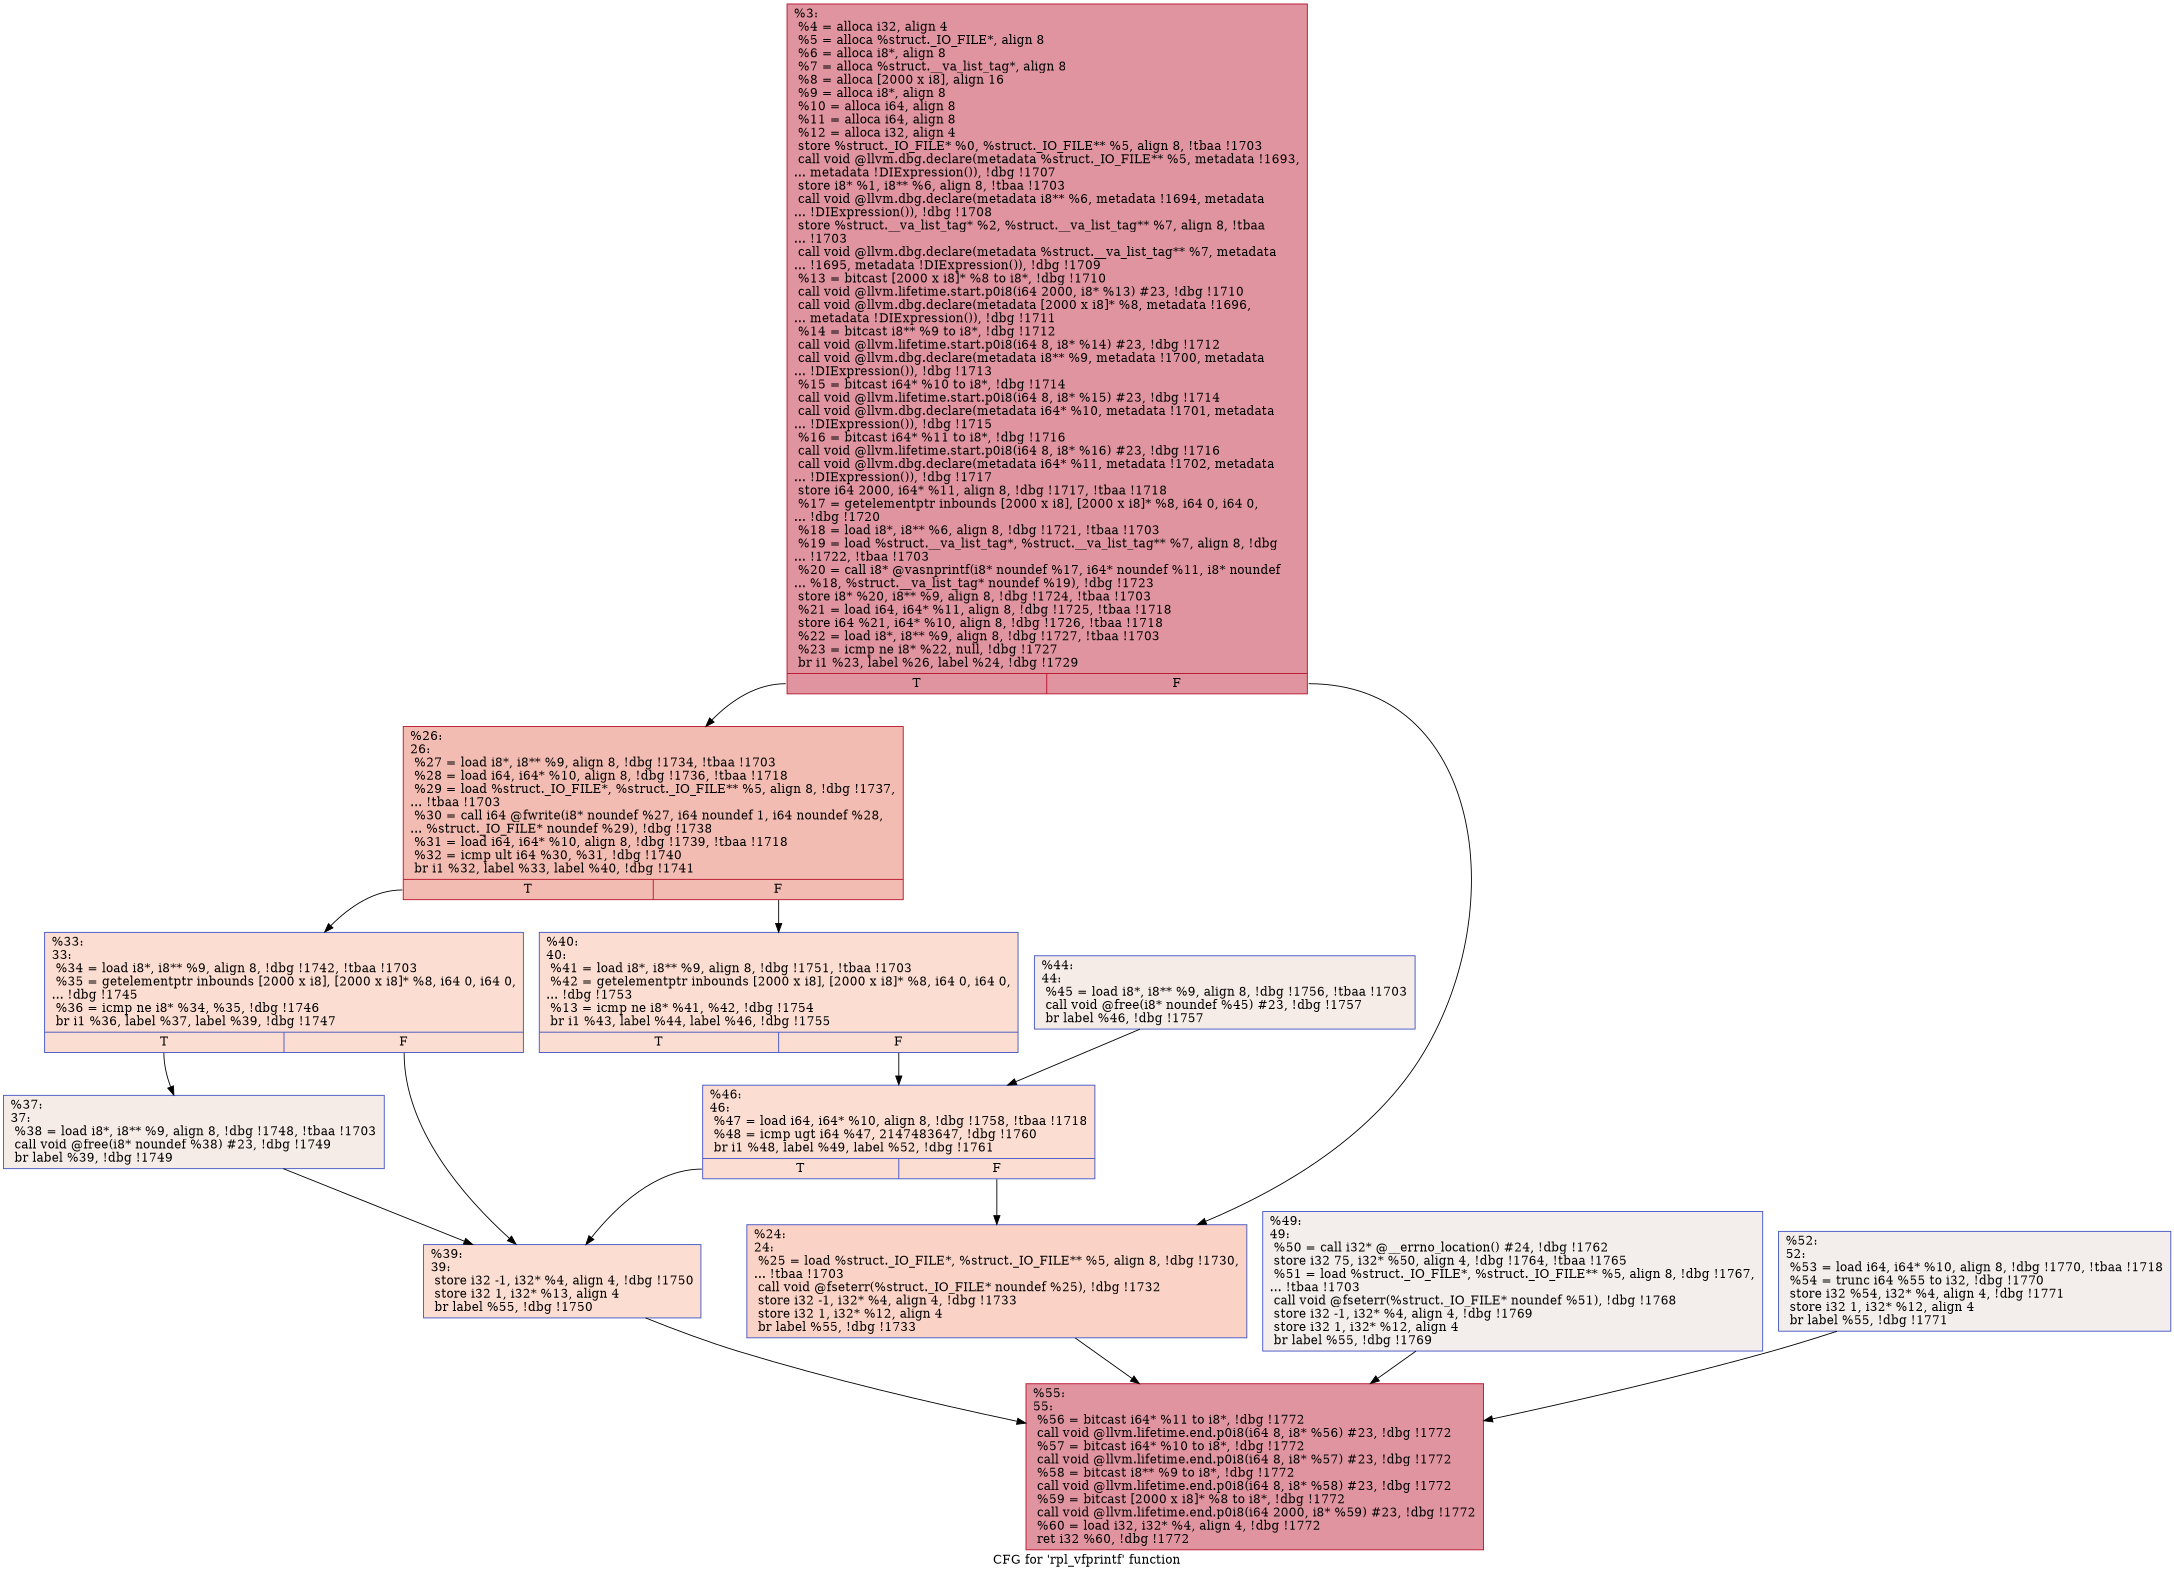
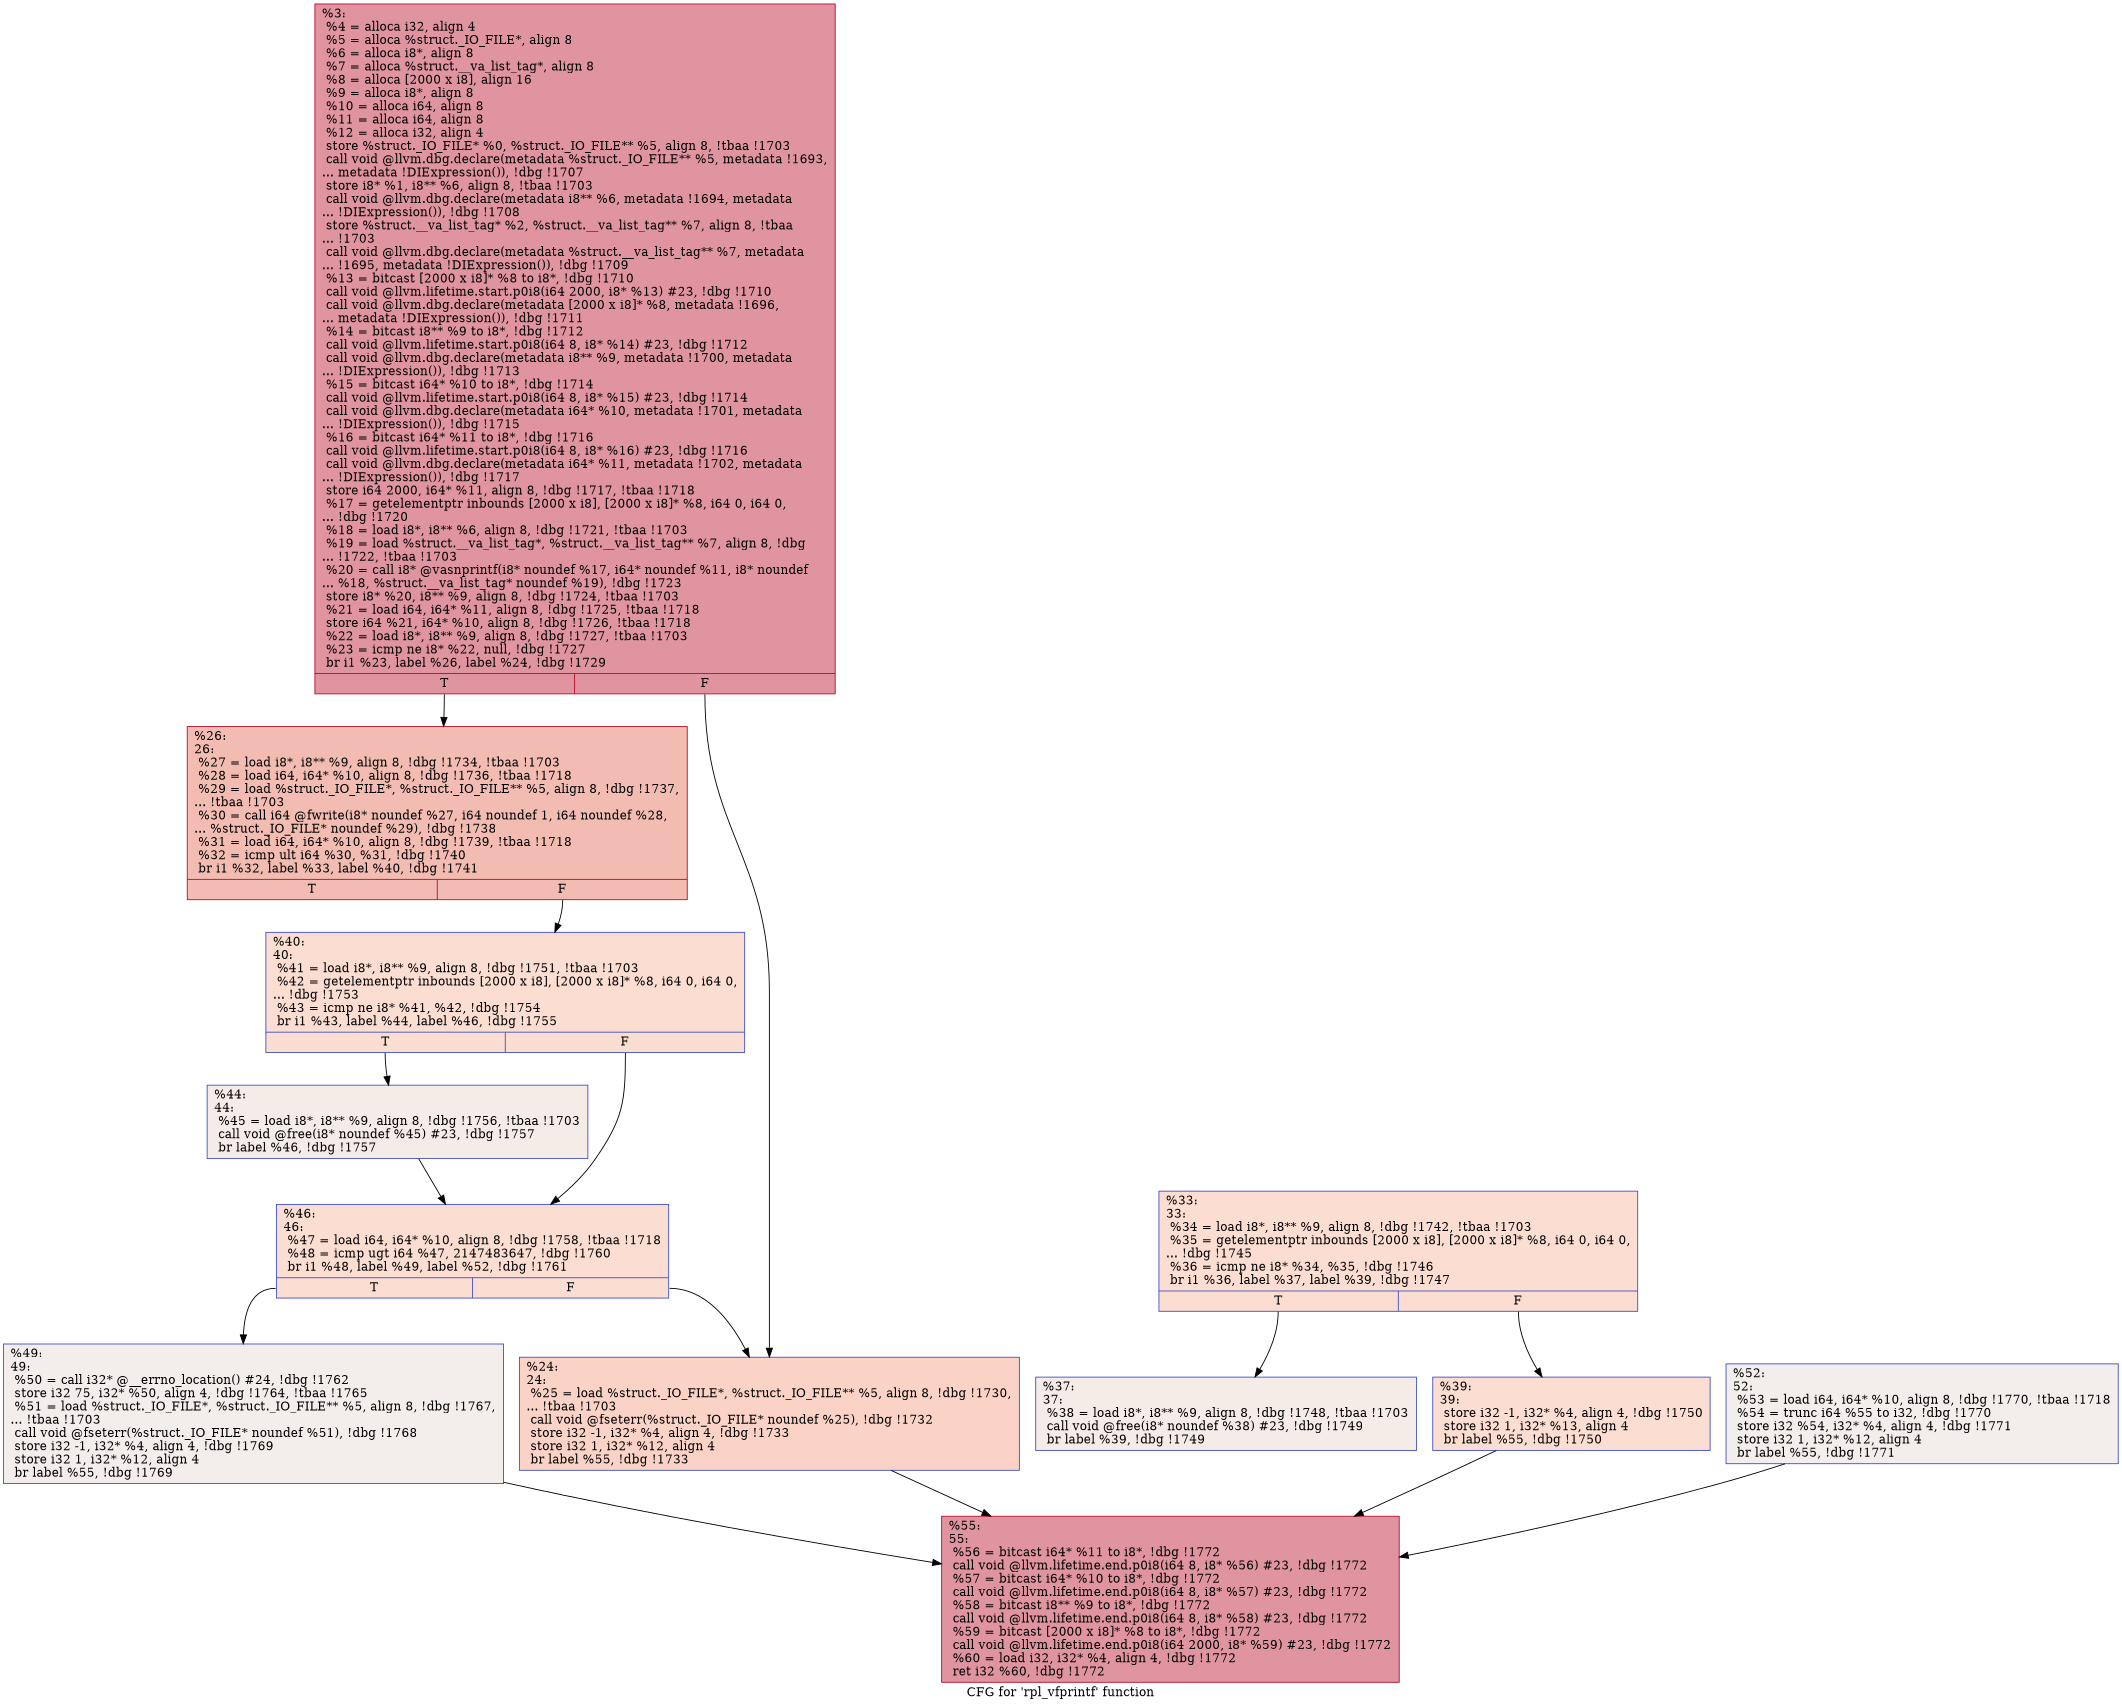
(363, 901) -> none
(681, 1008) -> (407, 1008)
none -> (386, 1065)
(640, 1191) -> (250, 1304)
(374, 1205) -> none
